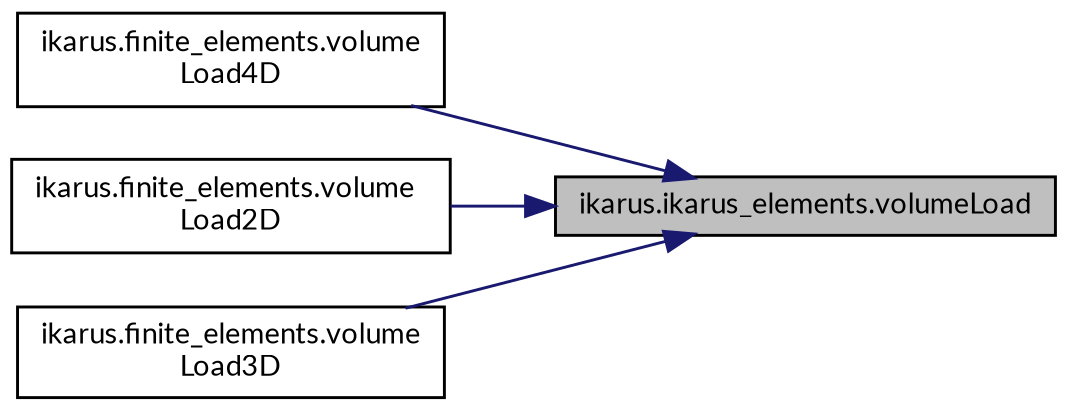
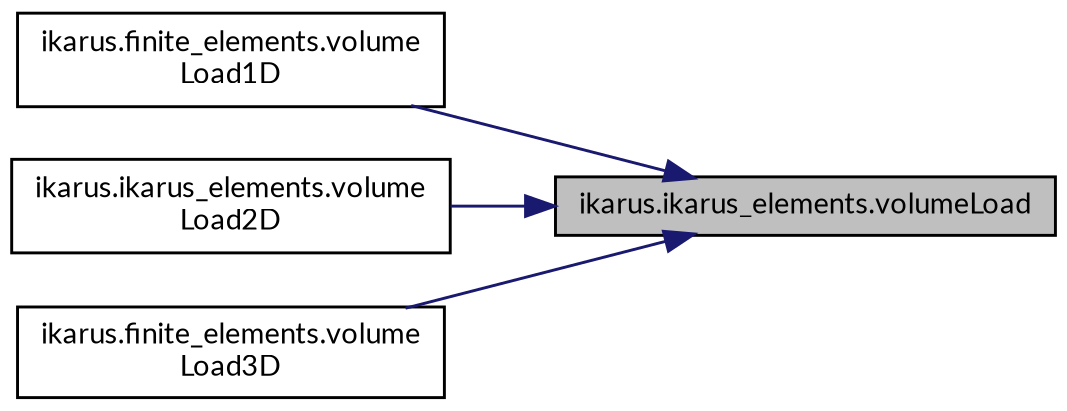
(231, 60) -> (231, 60)
(231, 206) -> (231, 206)
